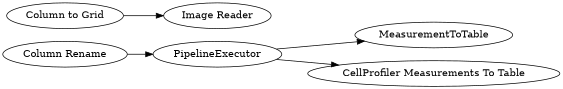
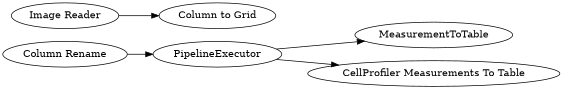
(140, 16) -> (135, 16)
